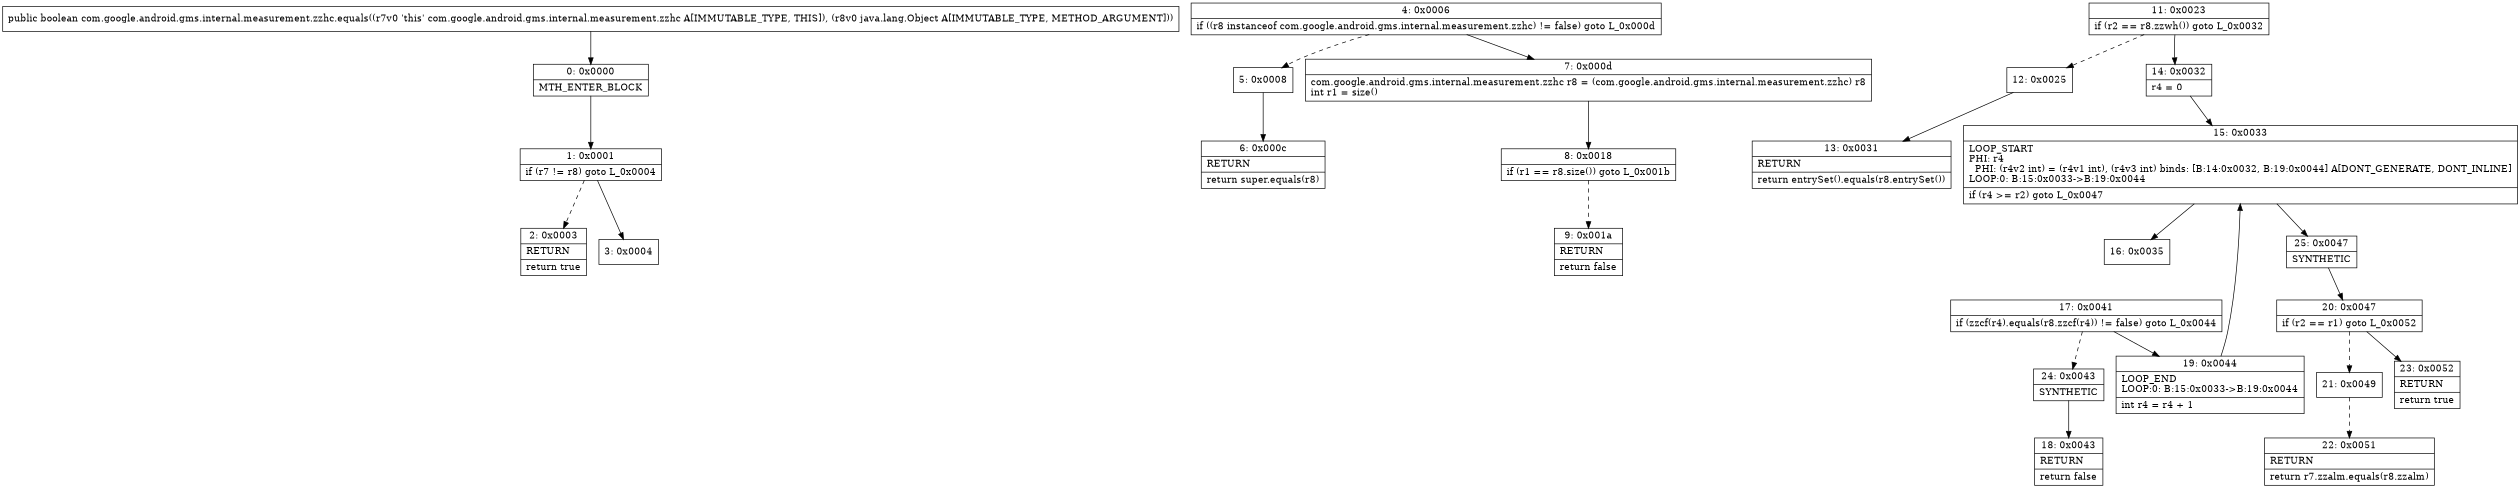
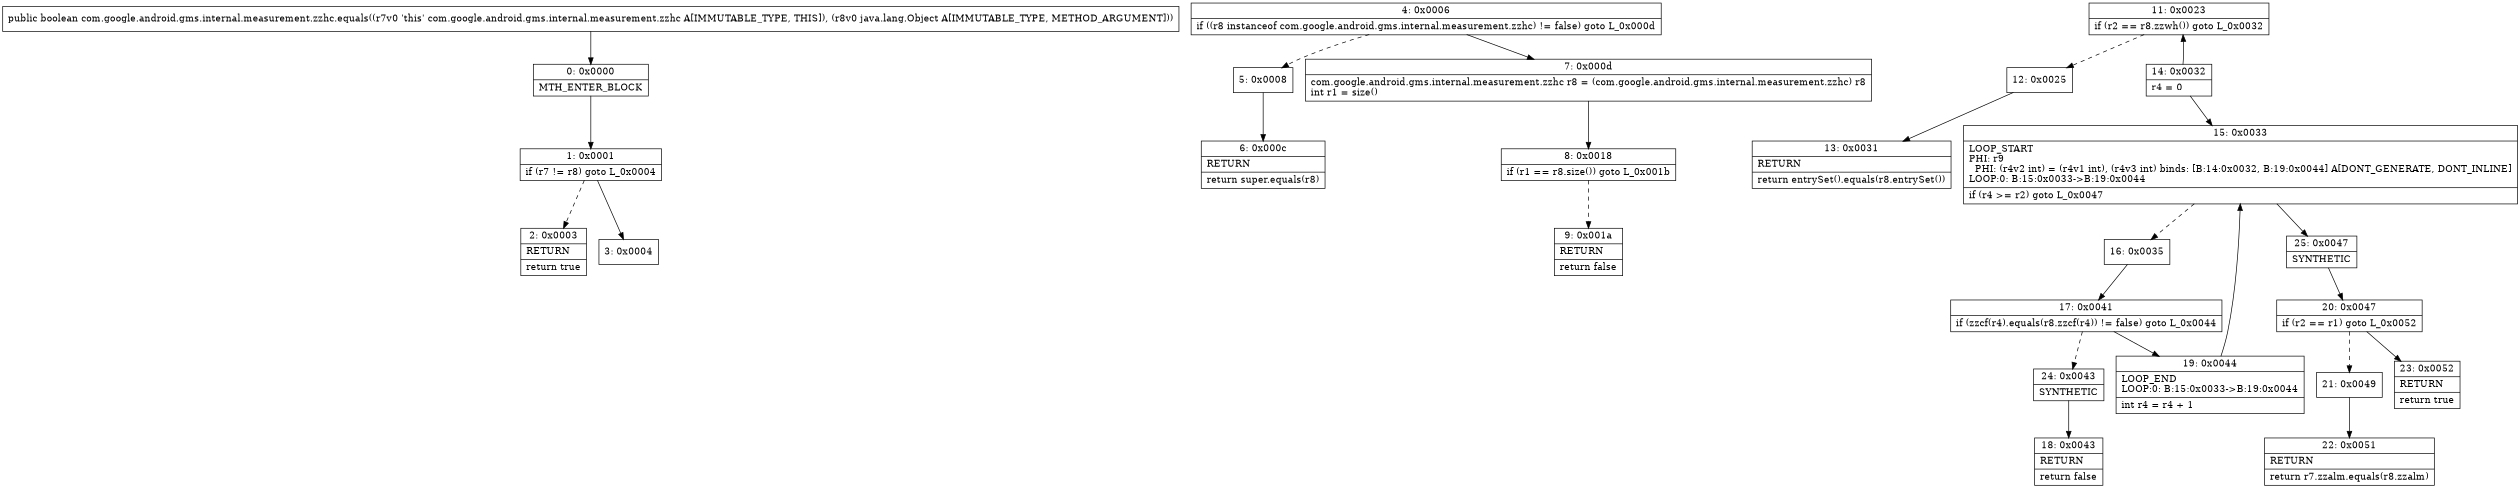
(2174, 46) -> (2184, 53)
(1988, 159) -> (1988, 159)
(2175, 220) -> (2175, 220)
none -> (2115, 280)
(2349, 414) -> (2349, 414)
